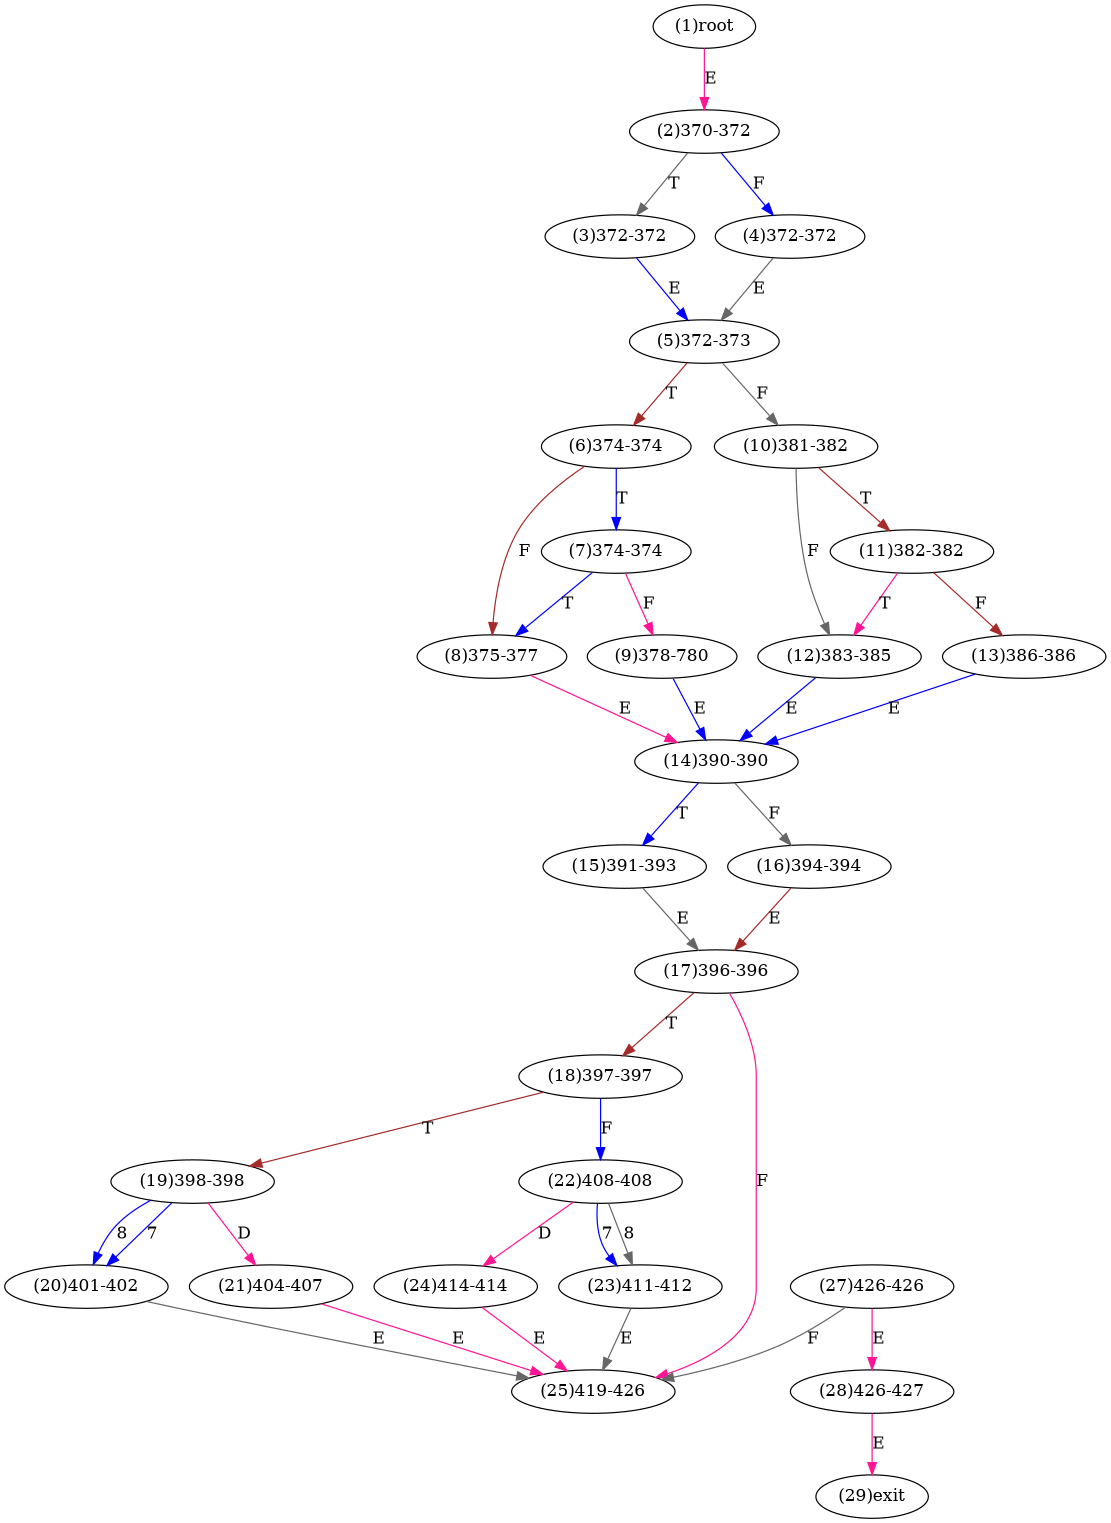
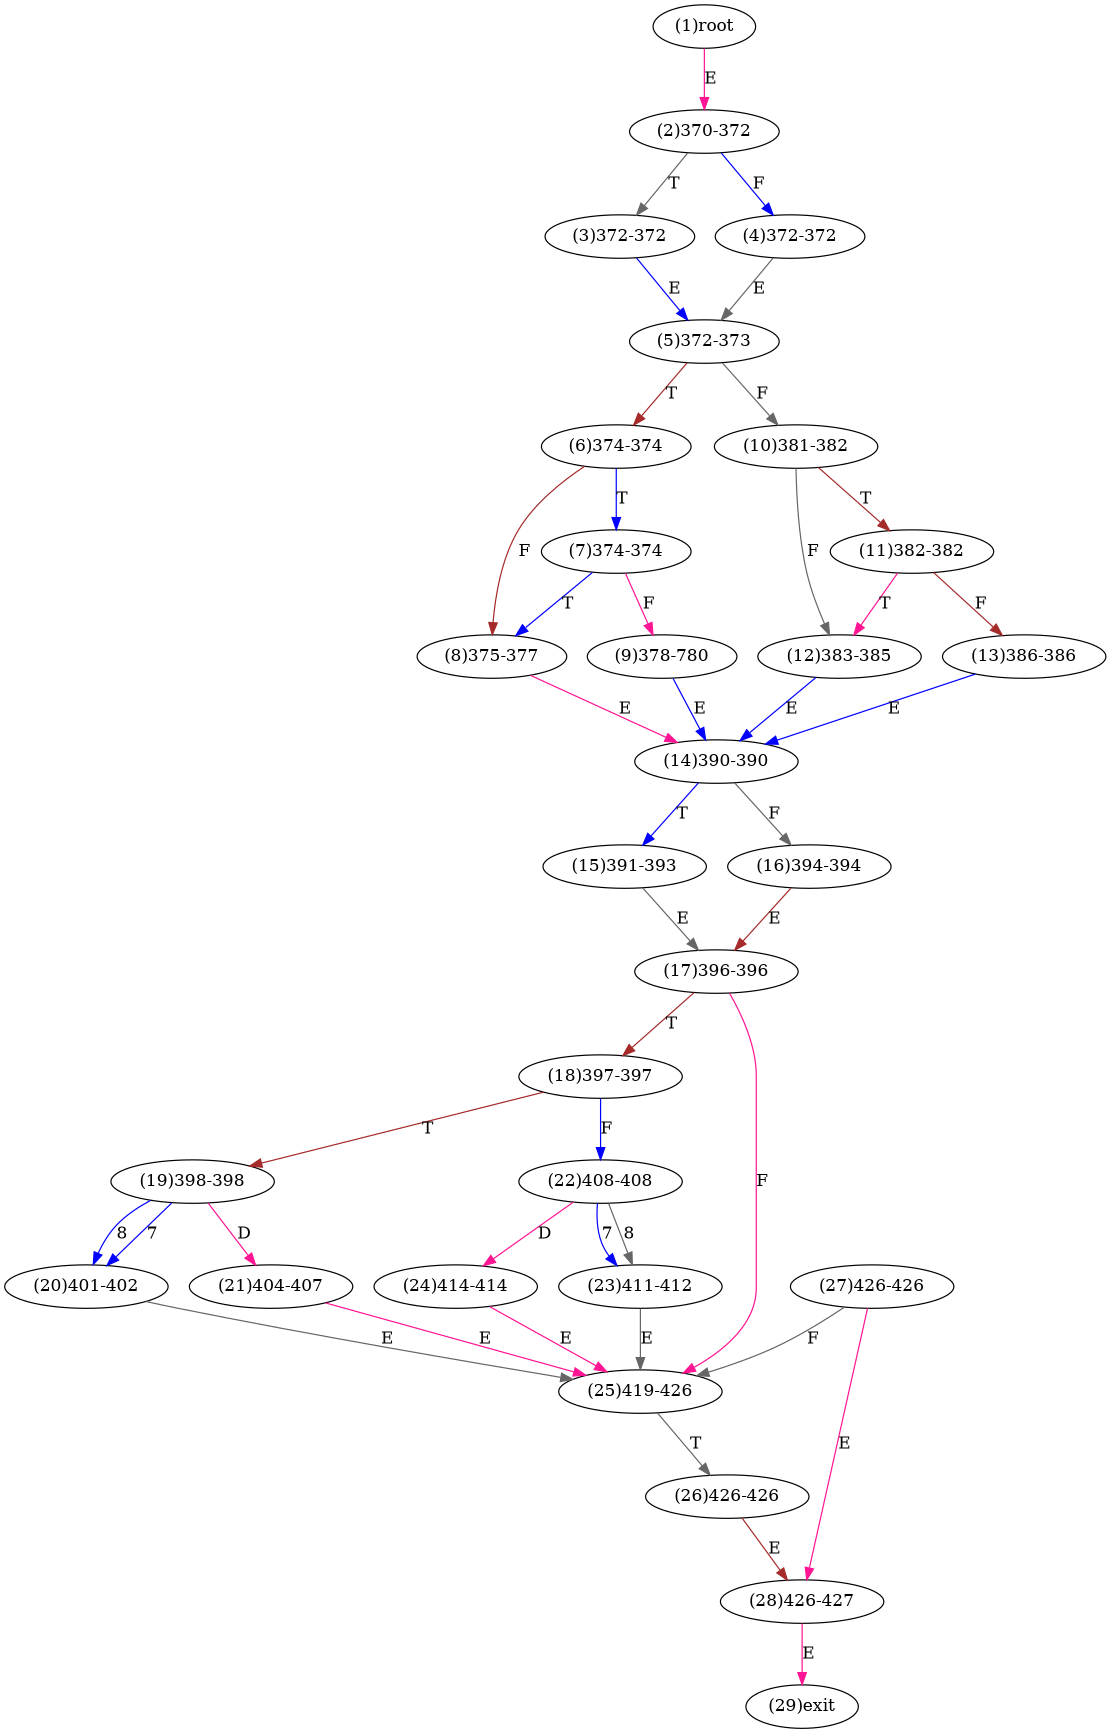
none -> (727, 1497)
